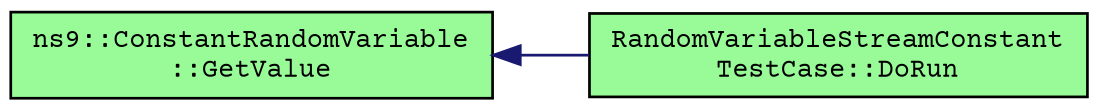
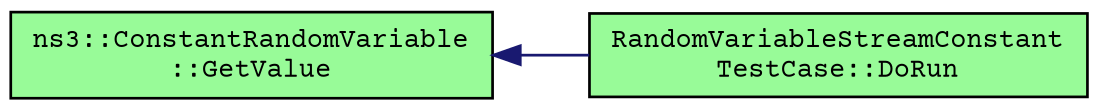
(252, 55) -> (252, 55)
